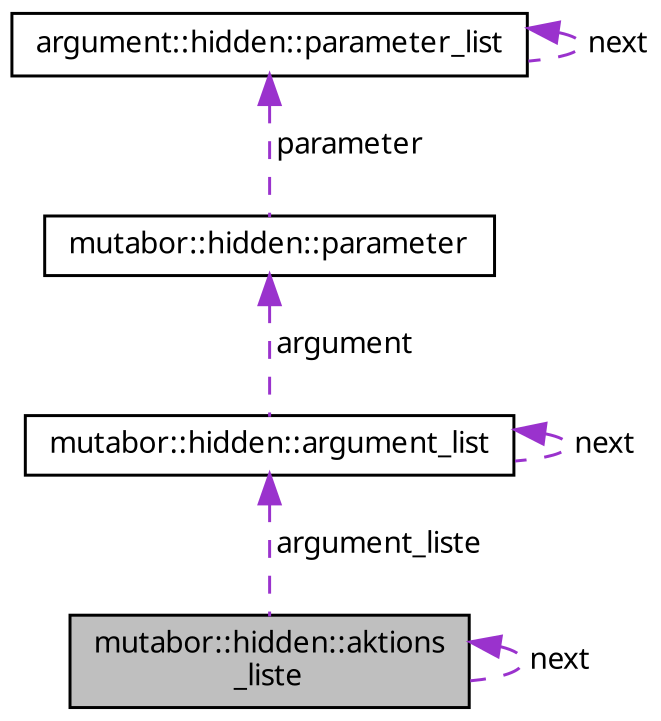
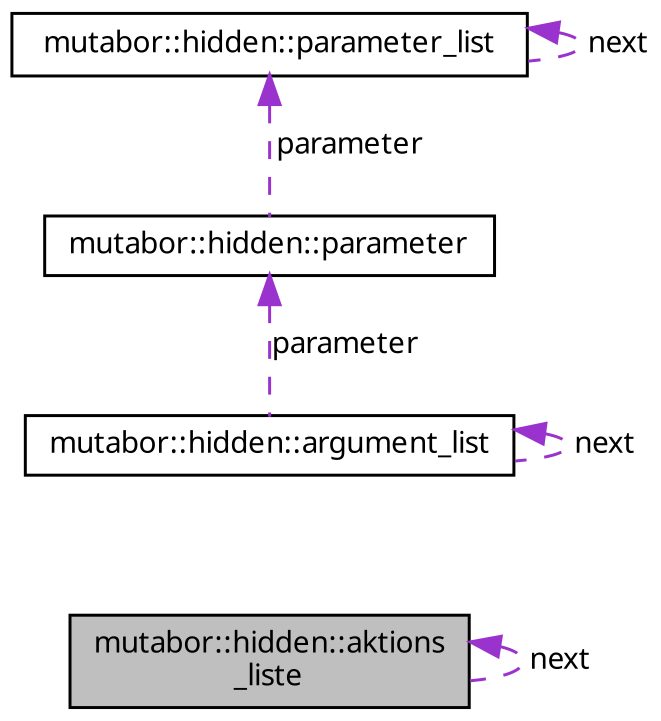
(270, 45) -> (270, 45)
(343, 346) -> (343, 346)
(270, 560) -> none
